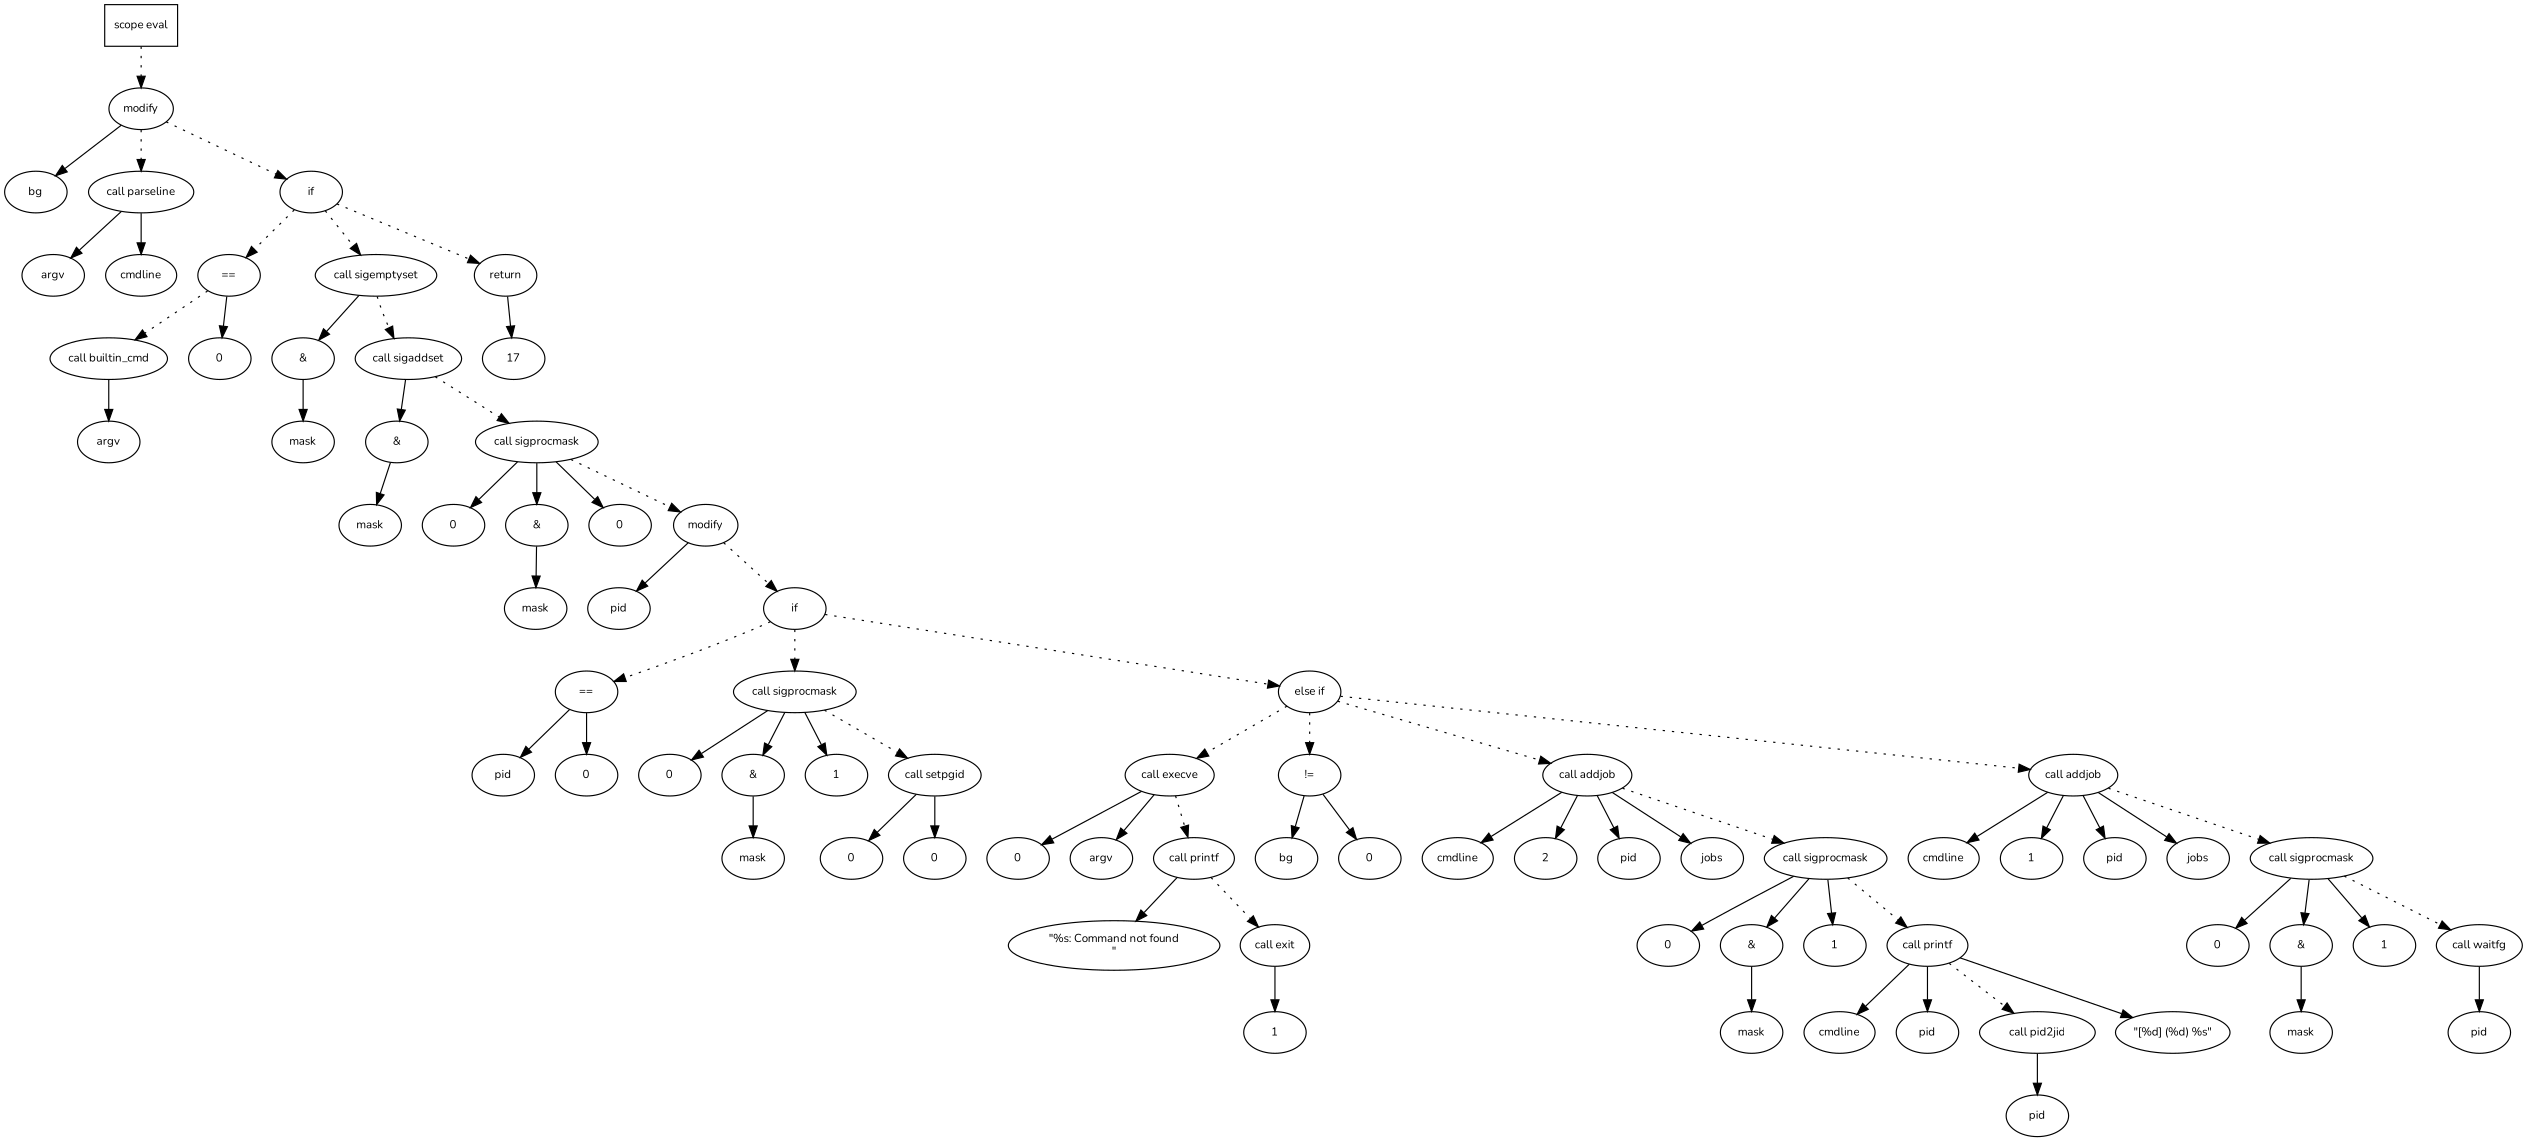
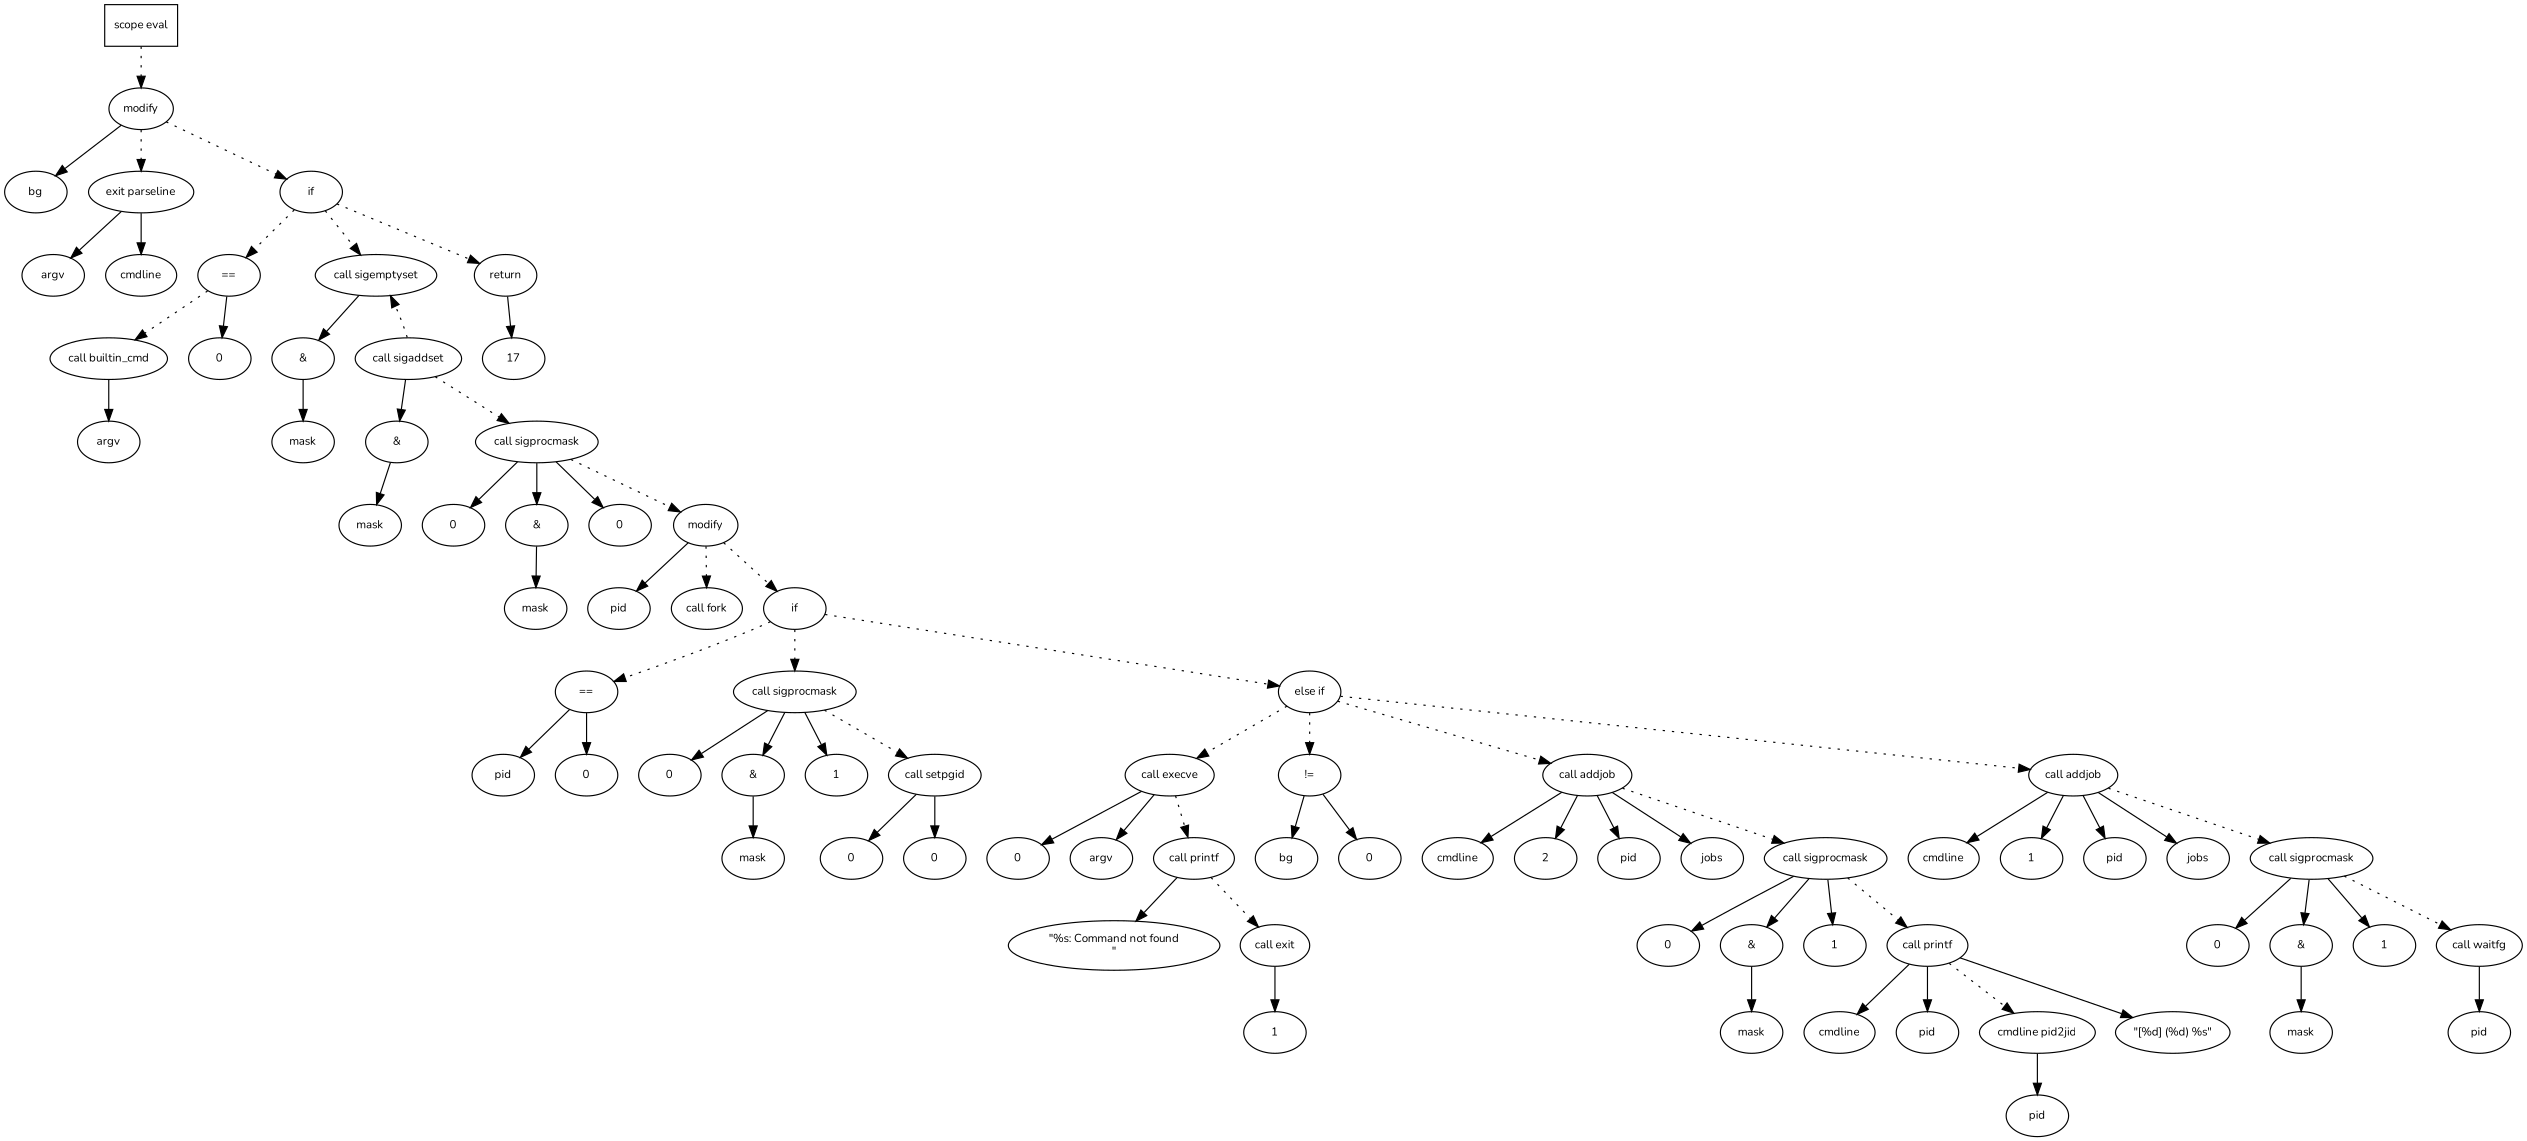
(141, 192) -> (141, 192)
(383, 312) -> (402, 322)
none -> (707, 609)
(2037, 1032) -> (2037, 1032)
